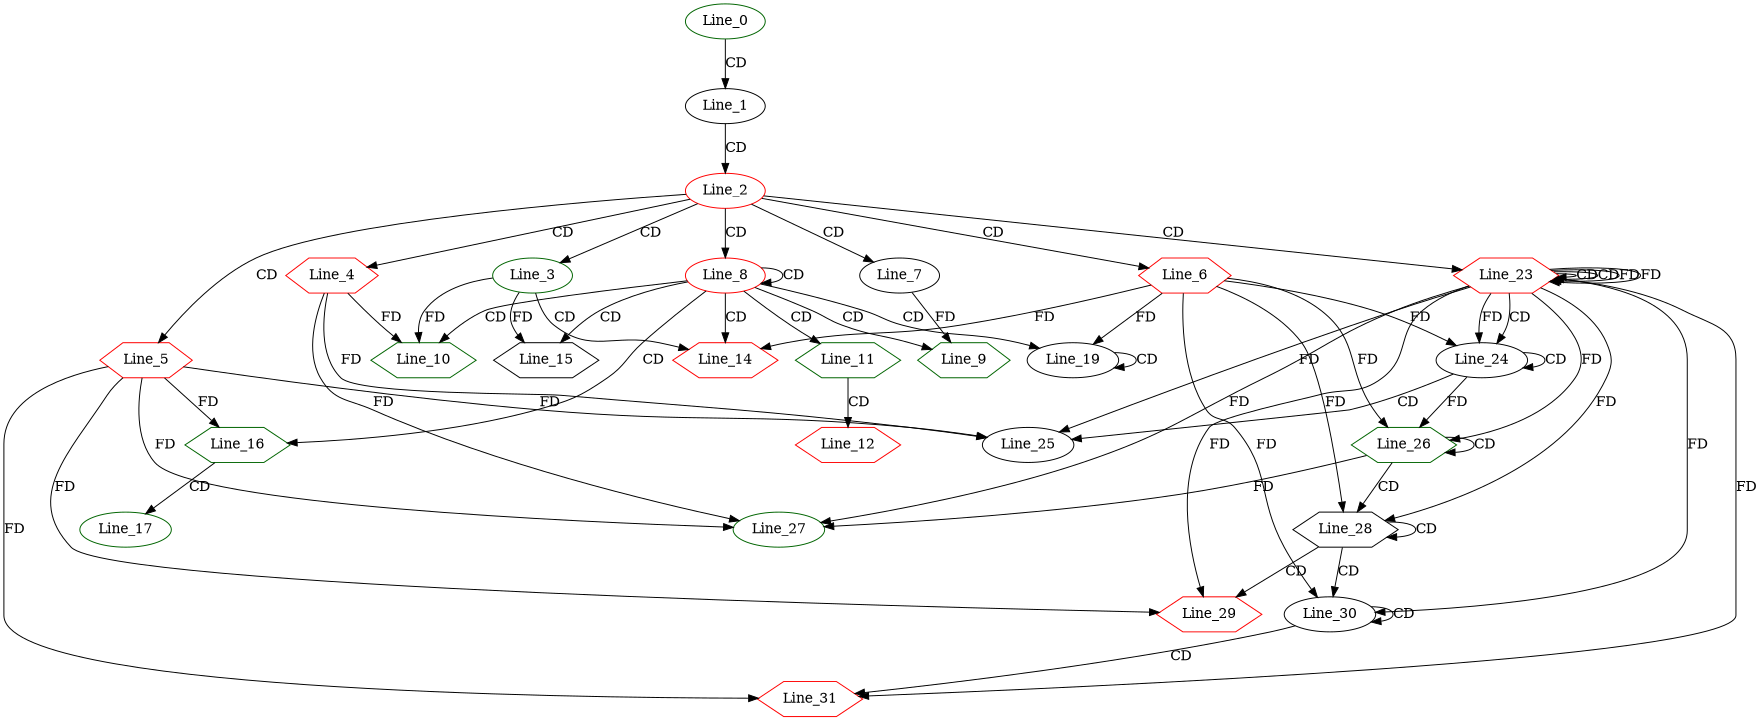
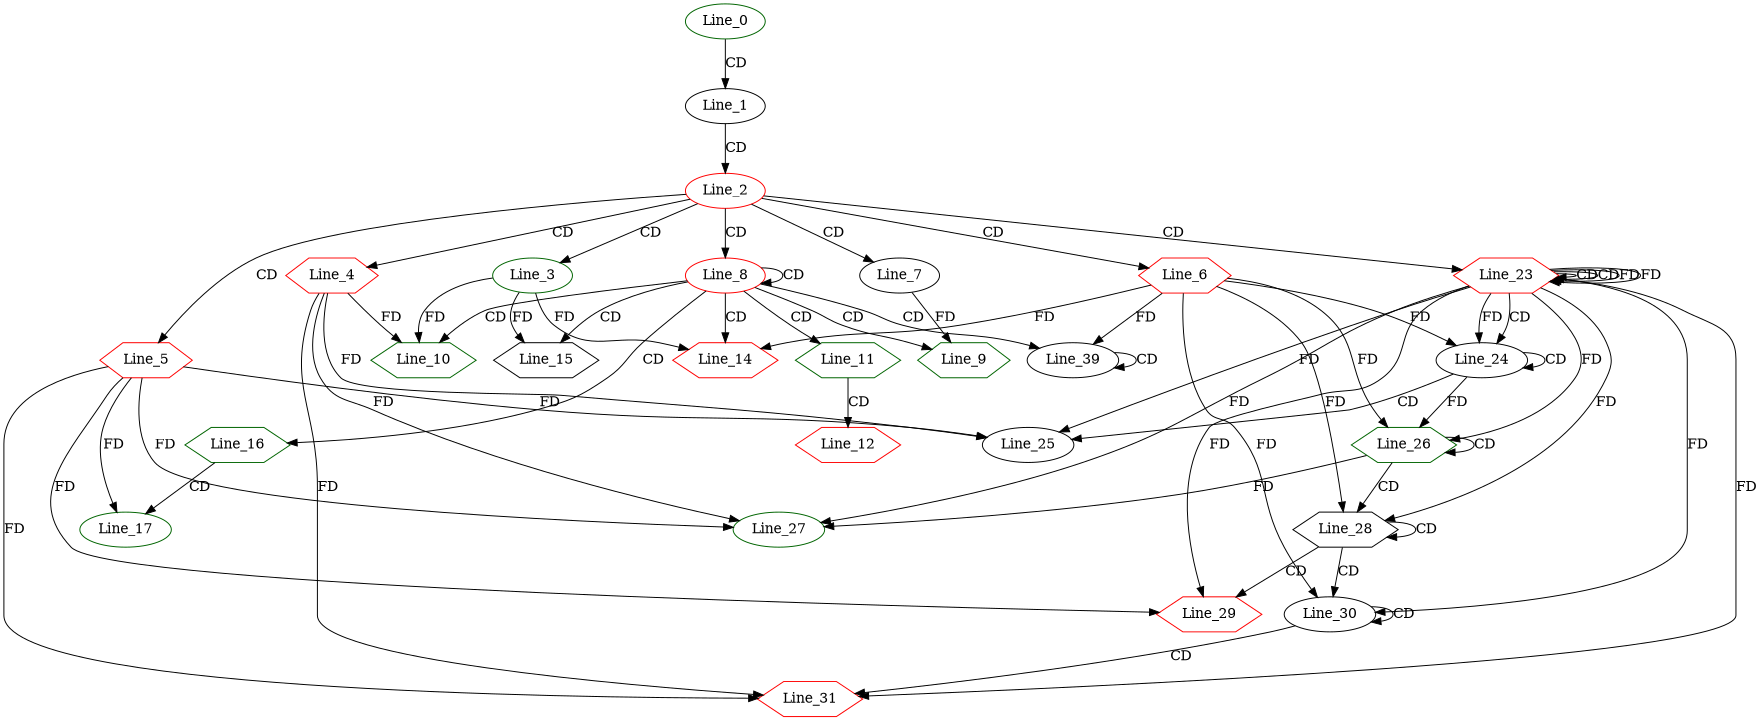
(565, 318) -> (565, 318)
(1073, 360) -> (1073, 360)
(188, 399) -> (101, 437)
none -> (369, 645)
